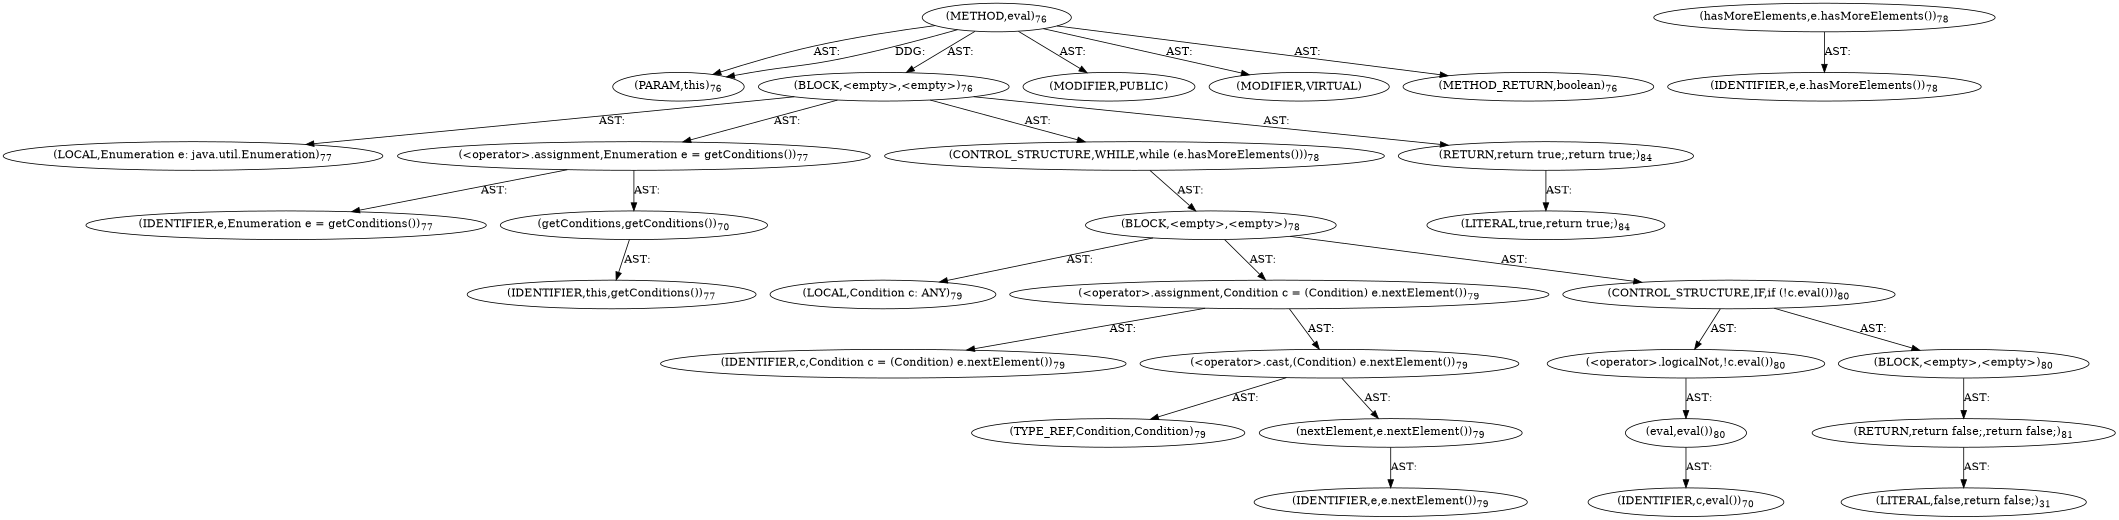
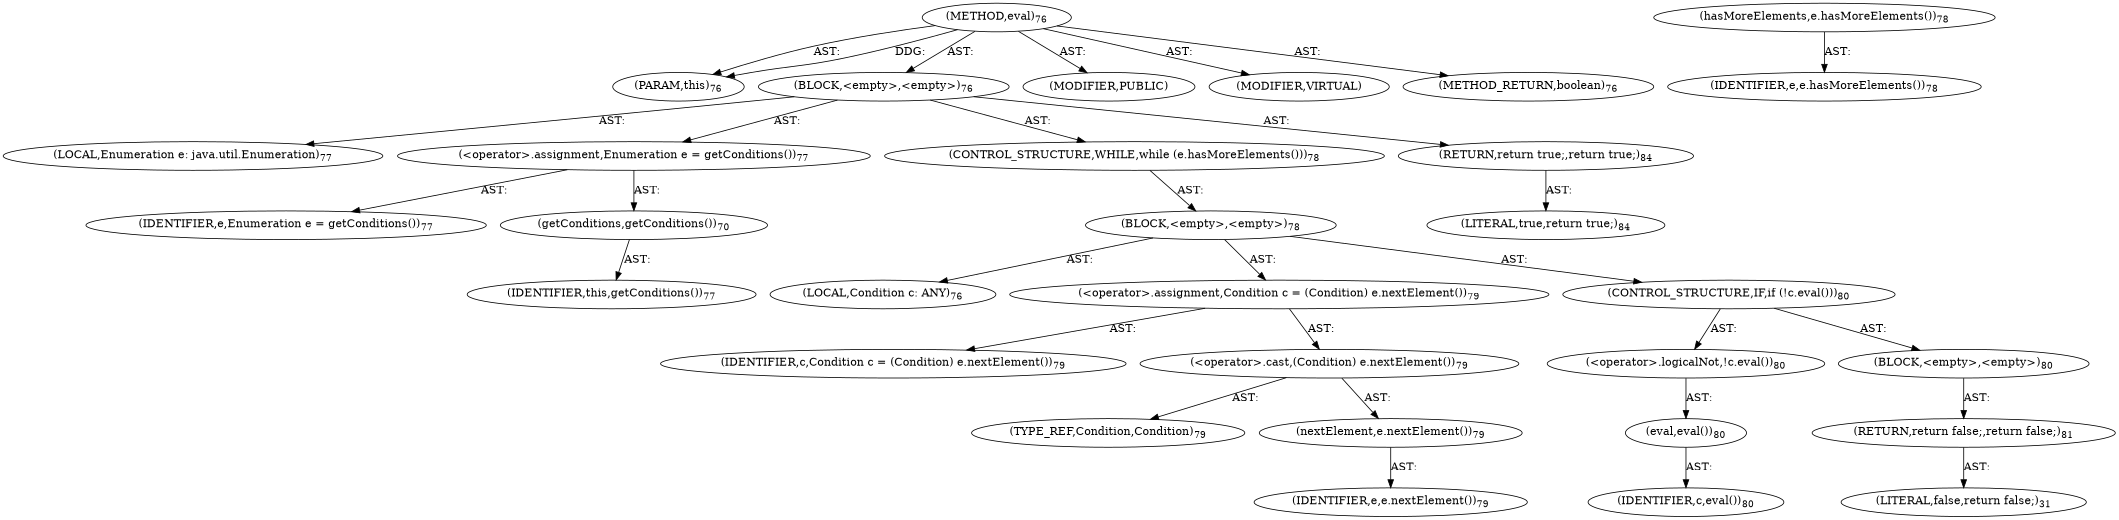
(957, 293) -> (957, 293)
(1748, 501) -> (1748, 501)
